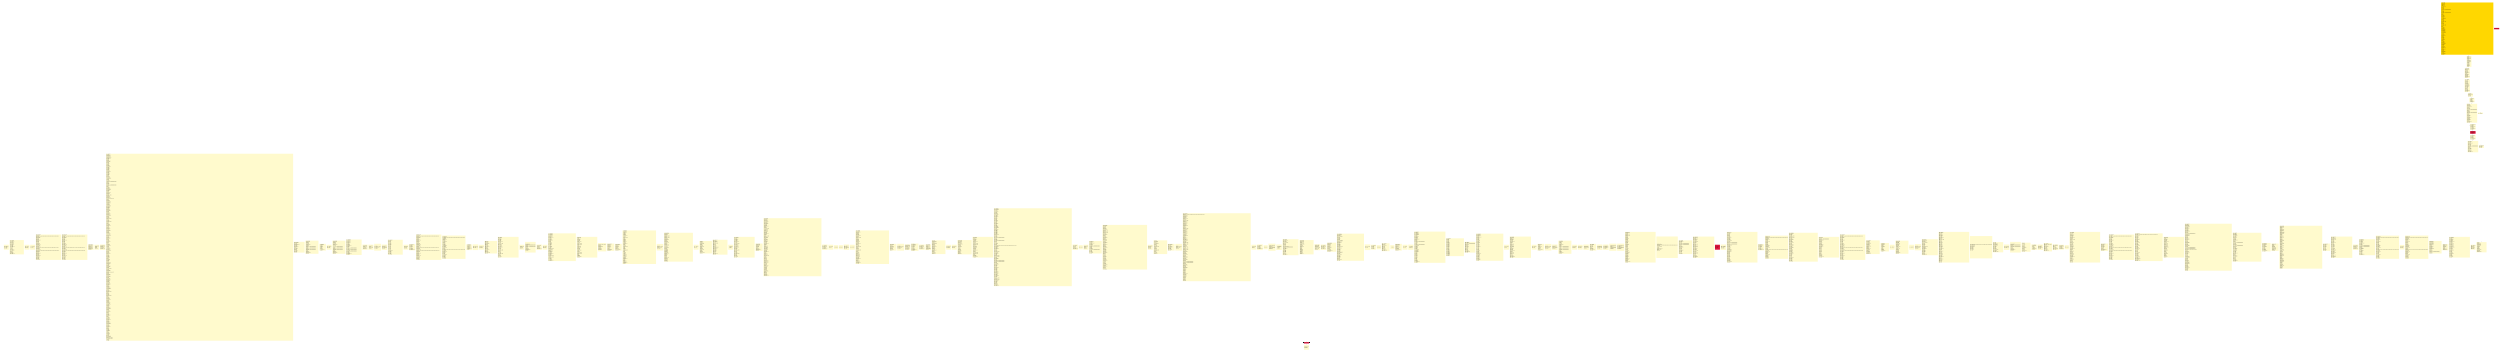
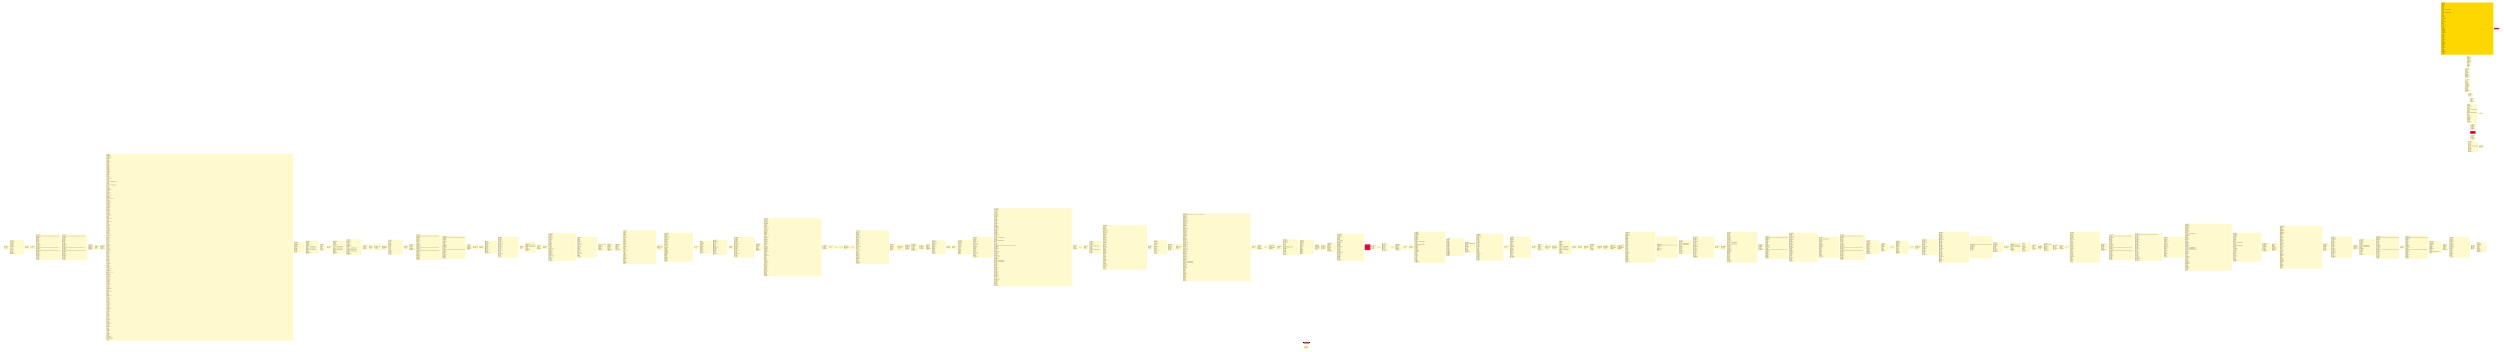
(1368, 247) -> (1368, 247)
(1717, 247) -> (1717, 247)
